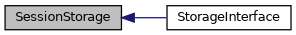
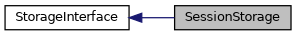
(150, 18) -> (158, 18)
